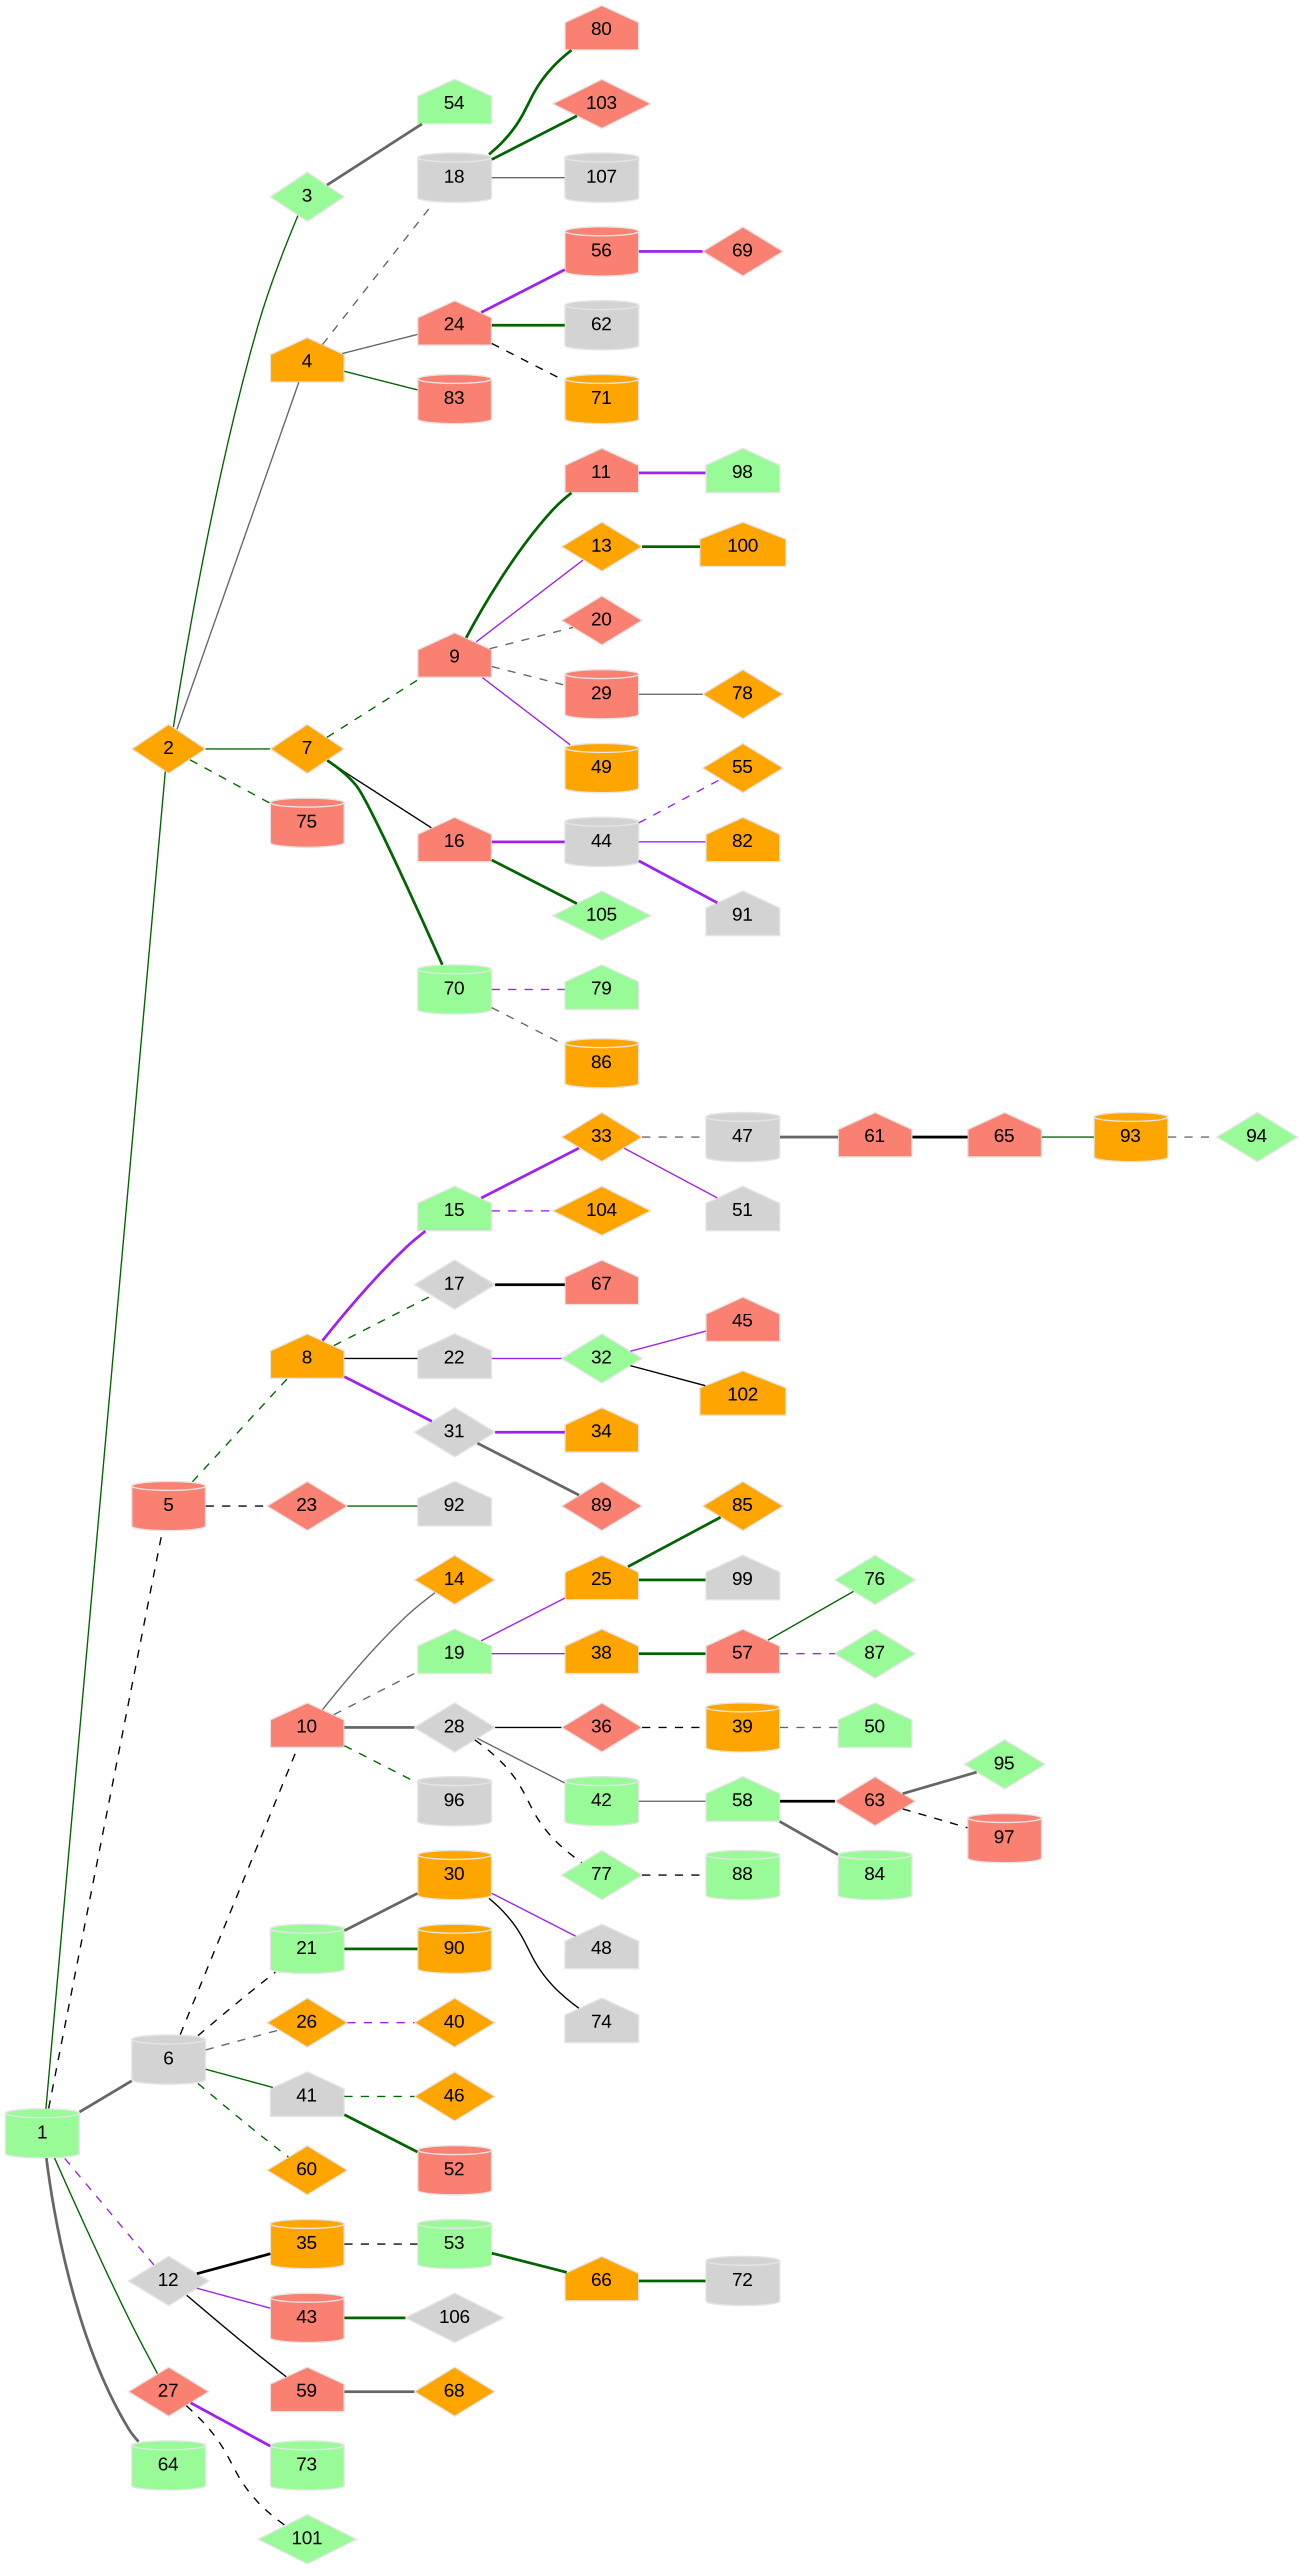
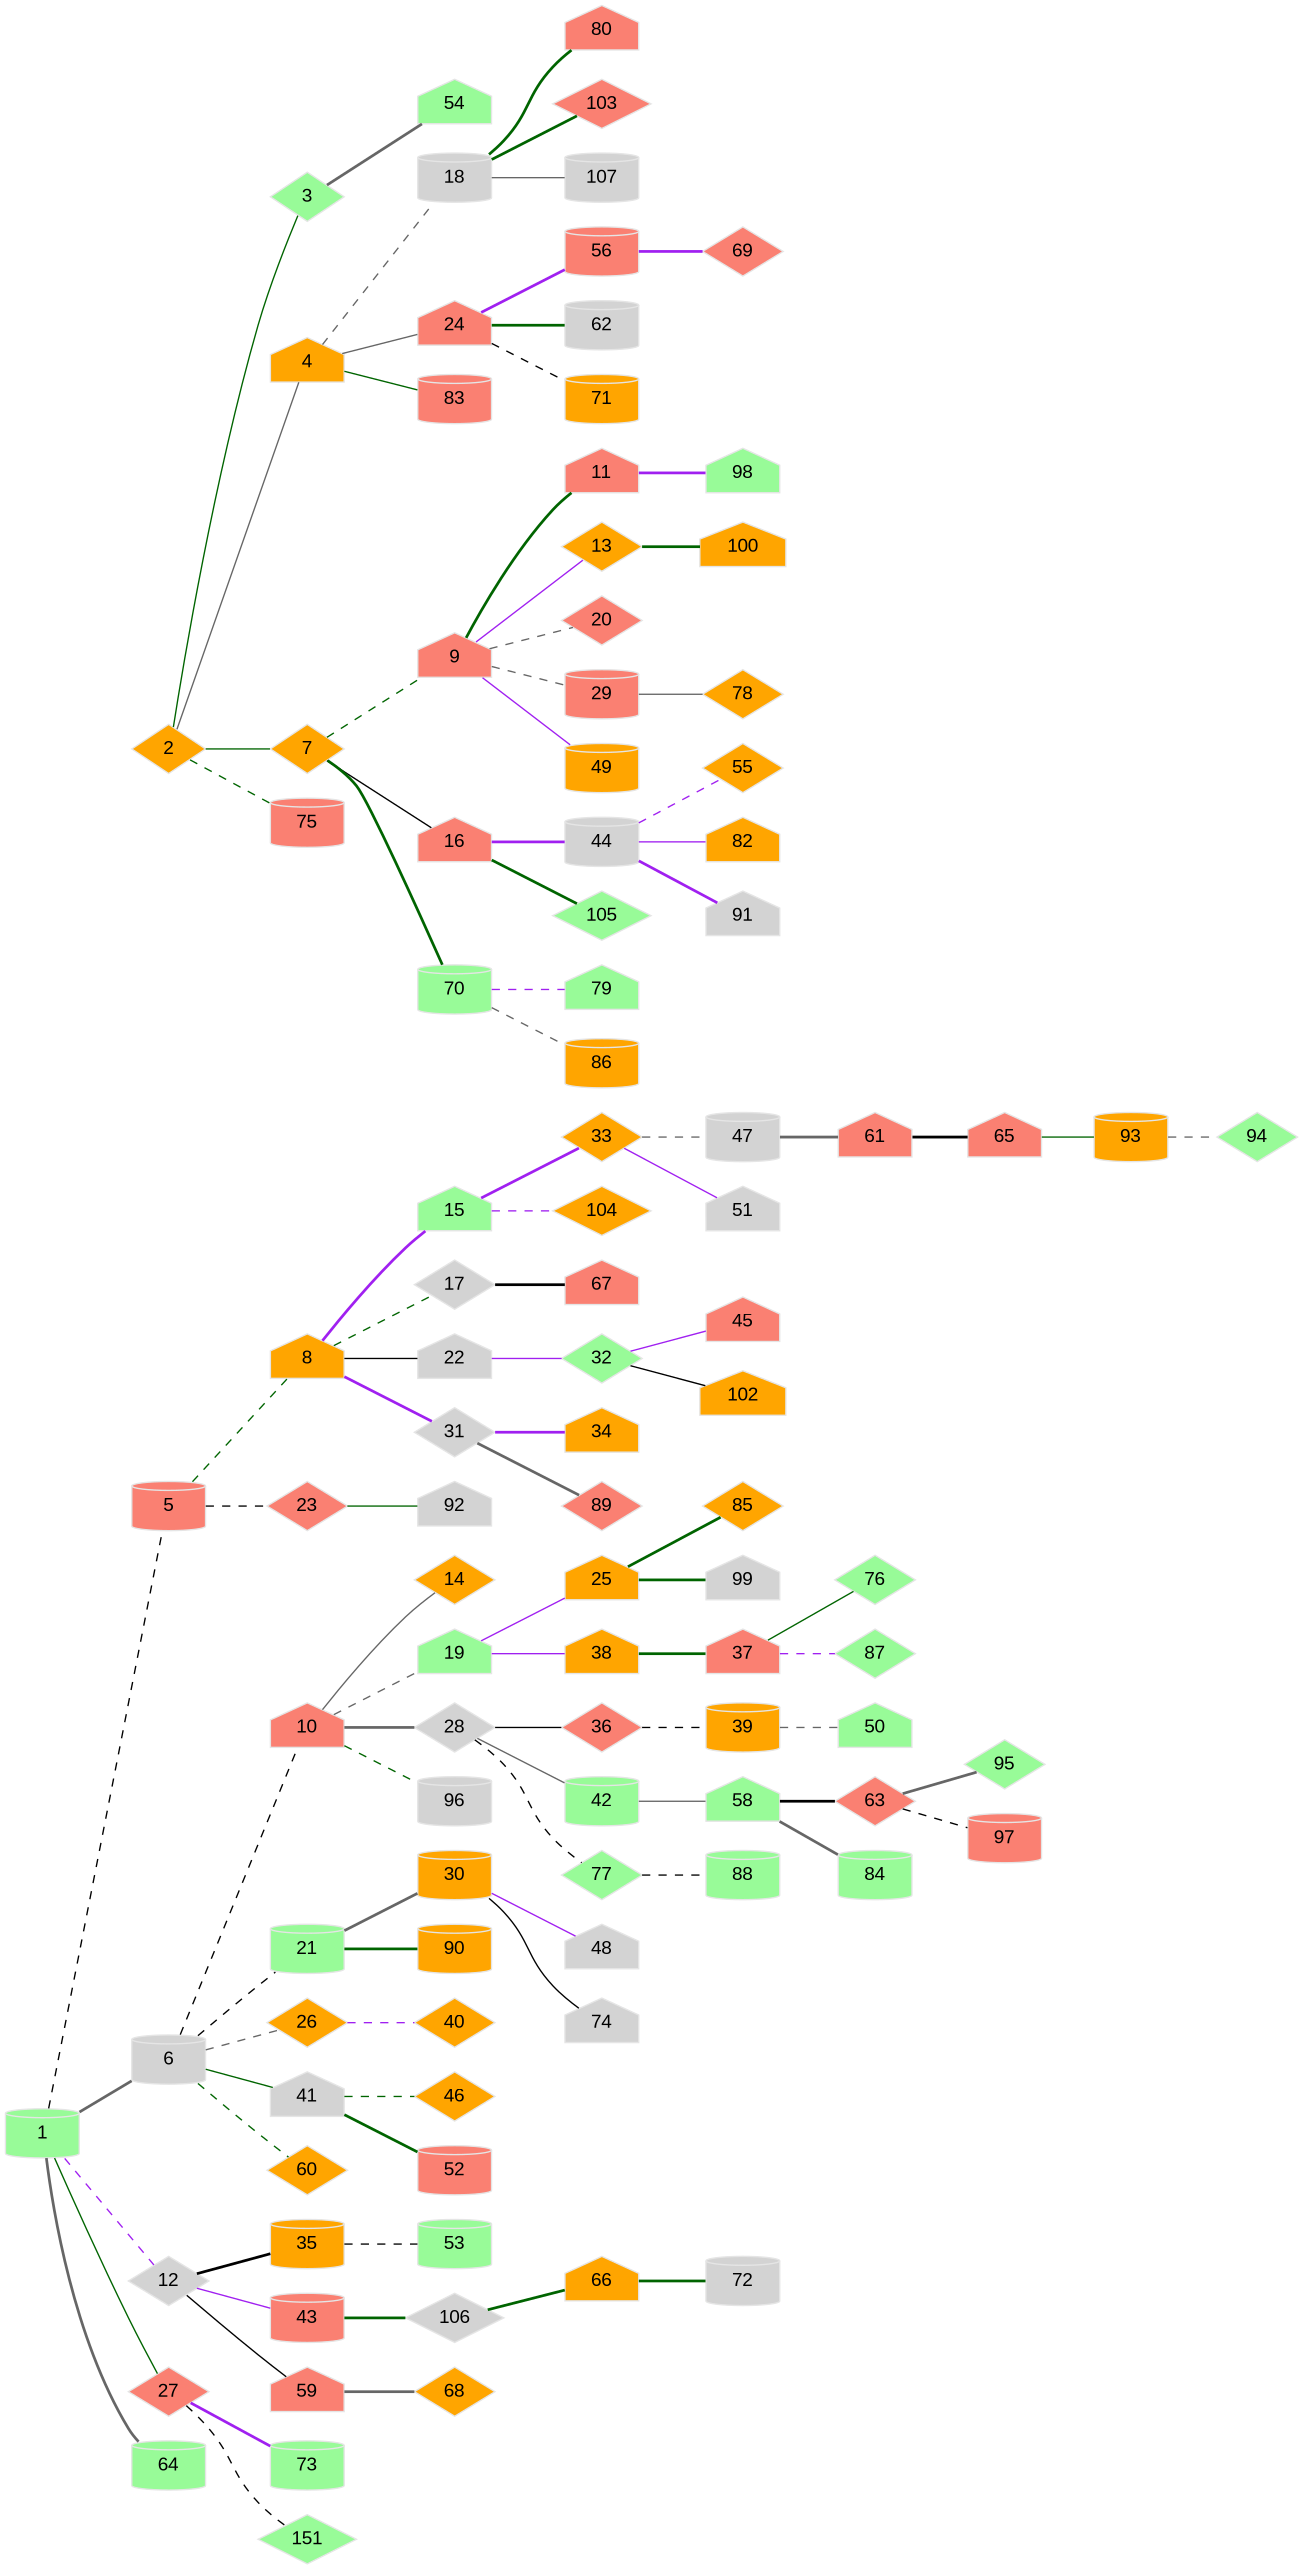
(106, 1440) -> none
(743, 1654) -> (743, 1654)
(529, 2263) -> (526, 2300)
(307, 2539) -> (307, 2539)
